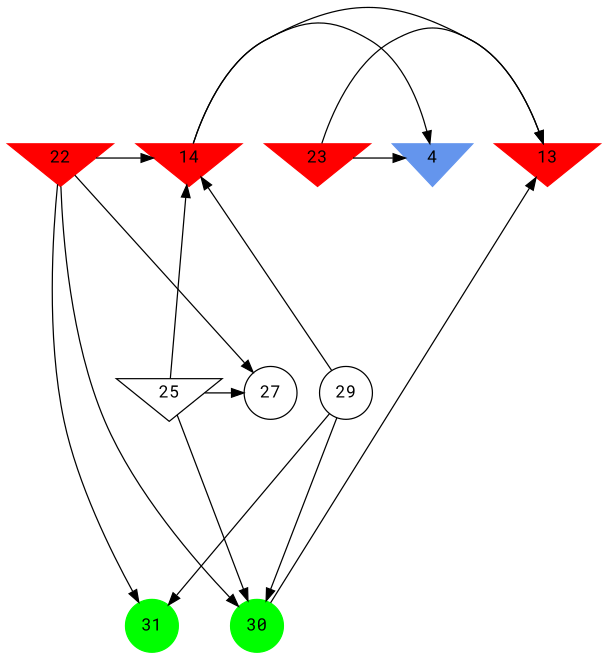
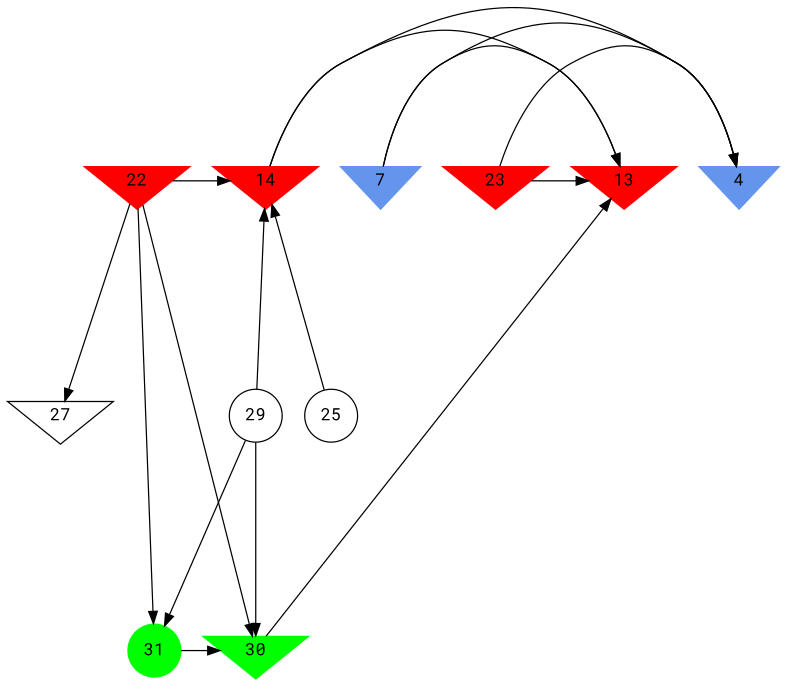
none -> (381, 181)
(169, 393) -> (331, 416)
(218, 393) -> none
(271, 393) -> (60, 416)
(210, 502) -> (194, 651)
(257, 626) -> (256, 651)
